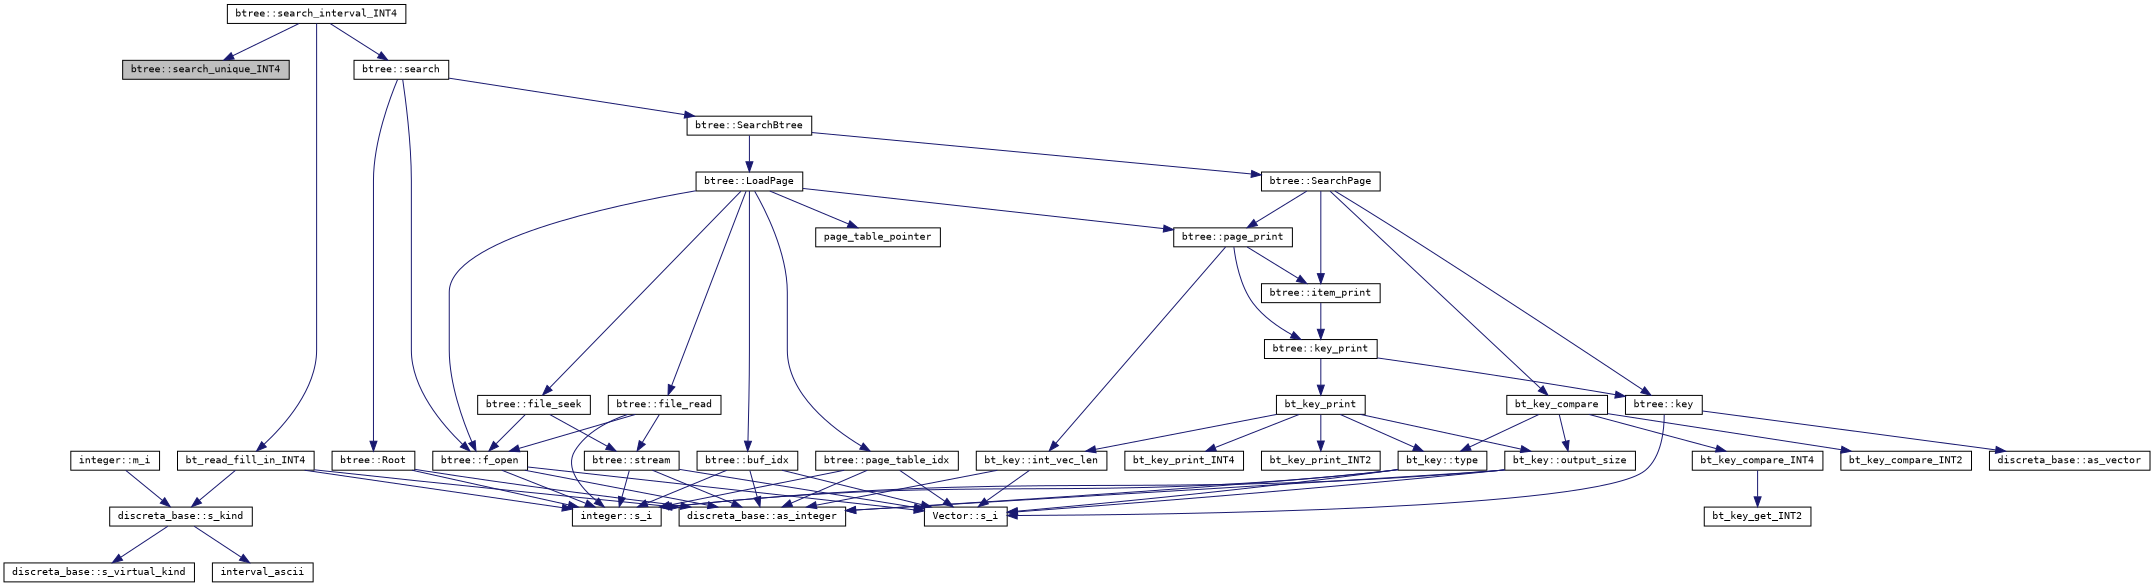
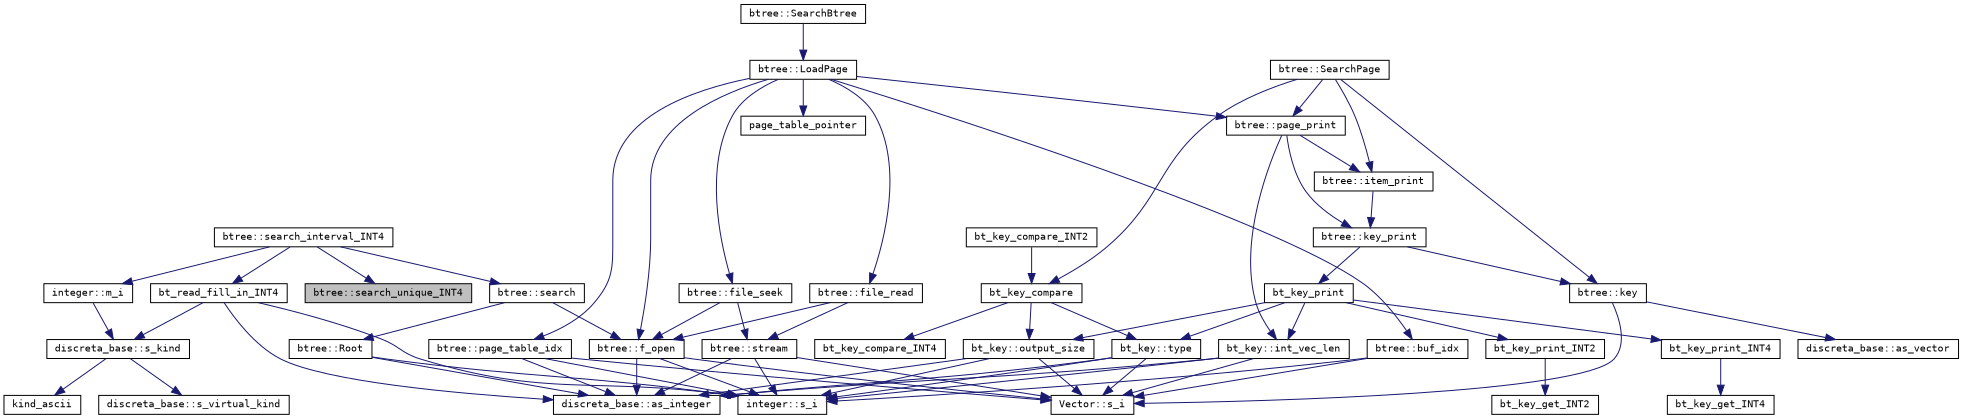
(567, 96) -> none
(1032, 153) -> none
none -> (201, 264)
none -> (1721, 405)
(1724, 432) -> (1032, 260)
(577, 448) -> (1028, 379)
(754, 484) -> none
(1758, 484) -> (1545, 372)
(263, 572) -> (42, 405)
